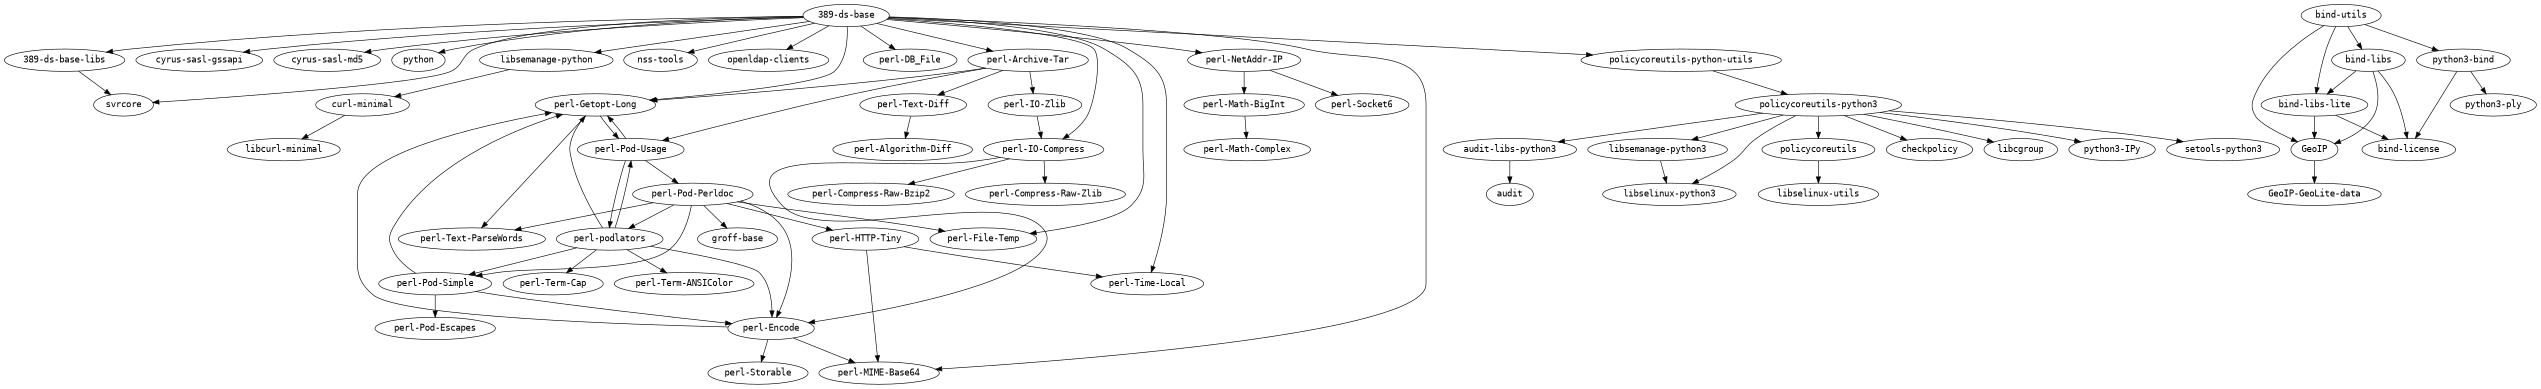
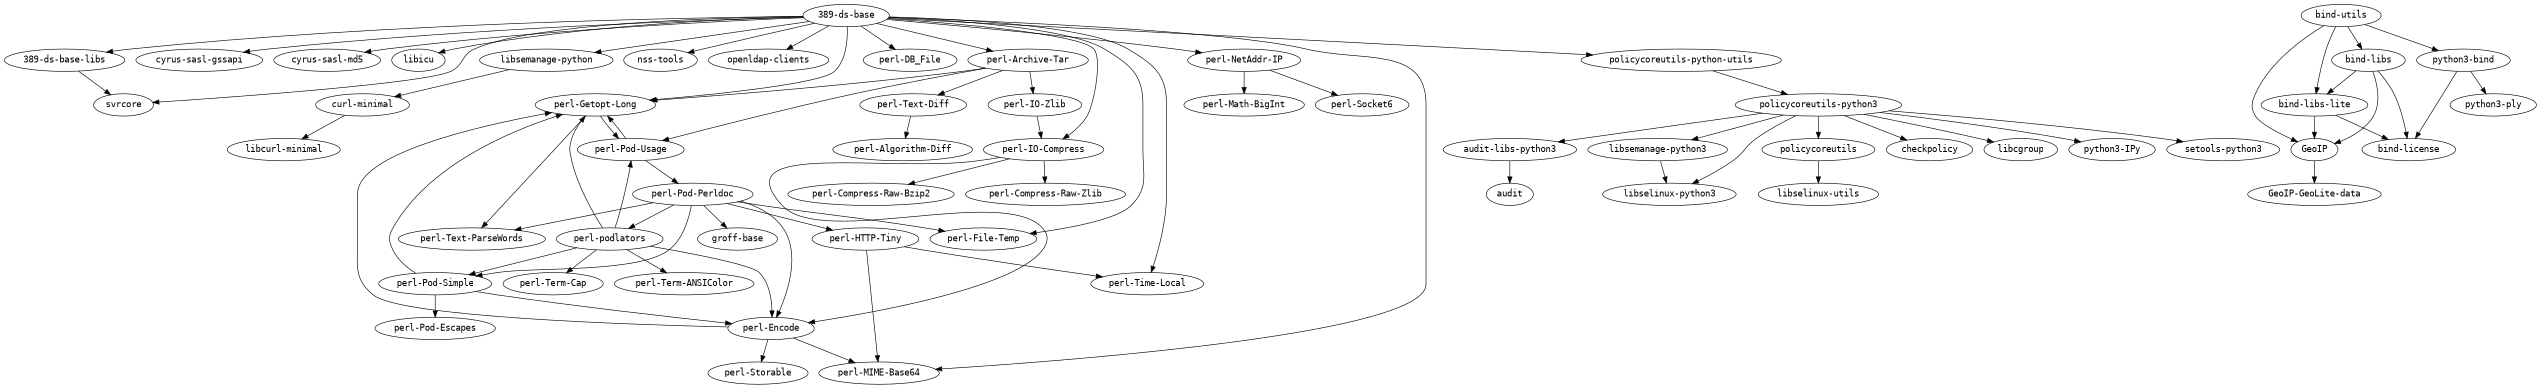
(418, 60) -> (418, 60)
(1247, 150) -> none
(617, 191) -> none
